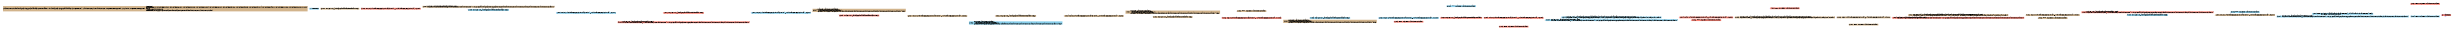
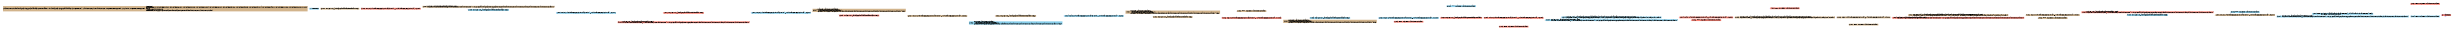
(1094, 16) -> (1094, 16)
